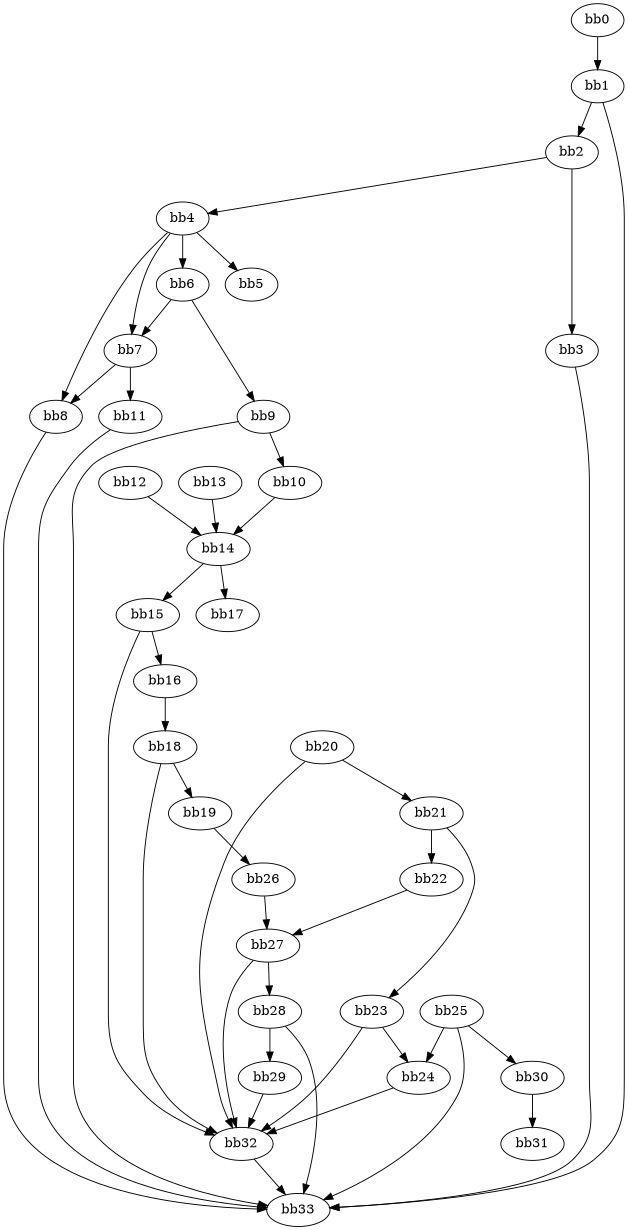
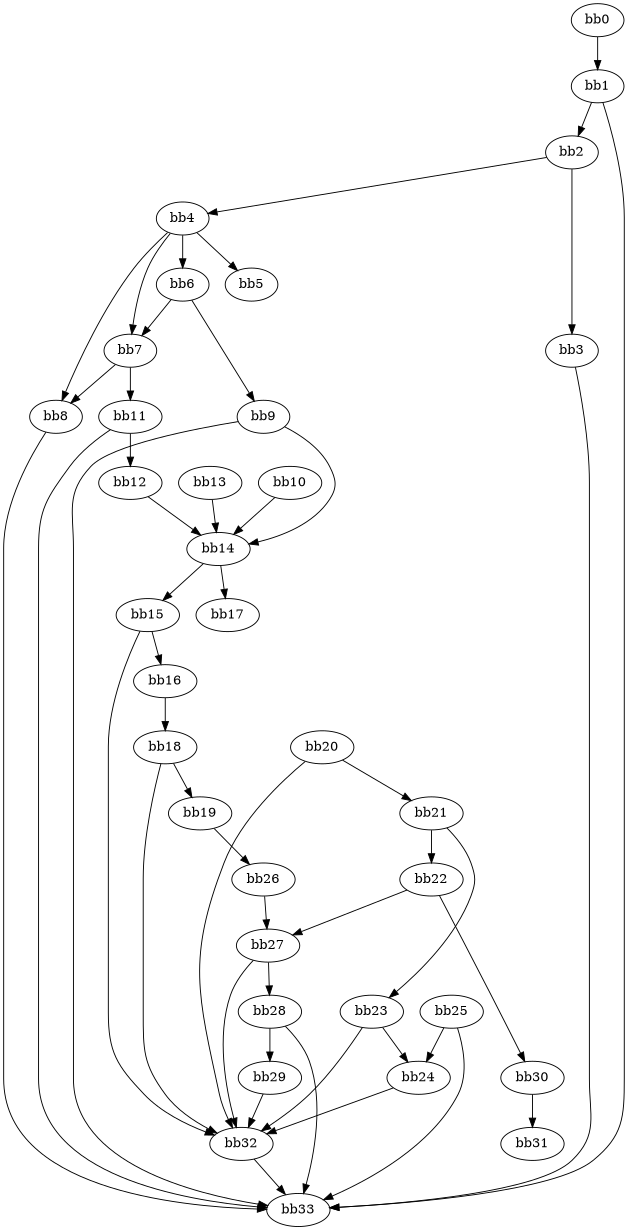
none -> (130, 440)
(275, 445) -> (332, 495)
(488, 1042) -> (480, 974)
